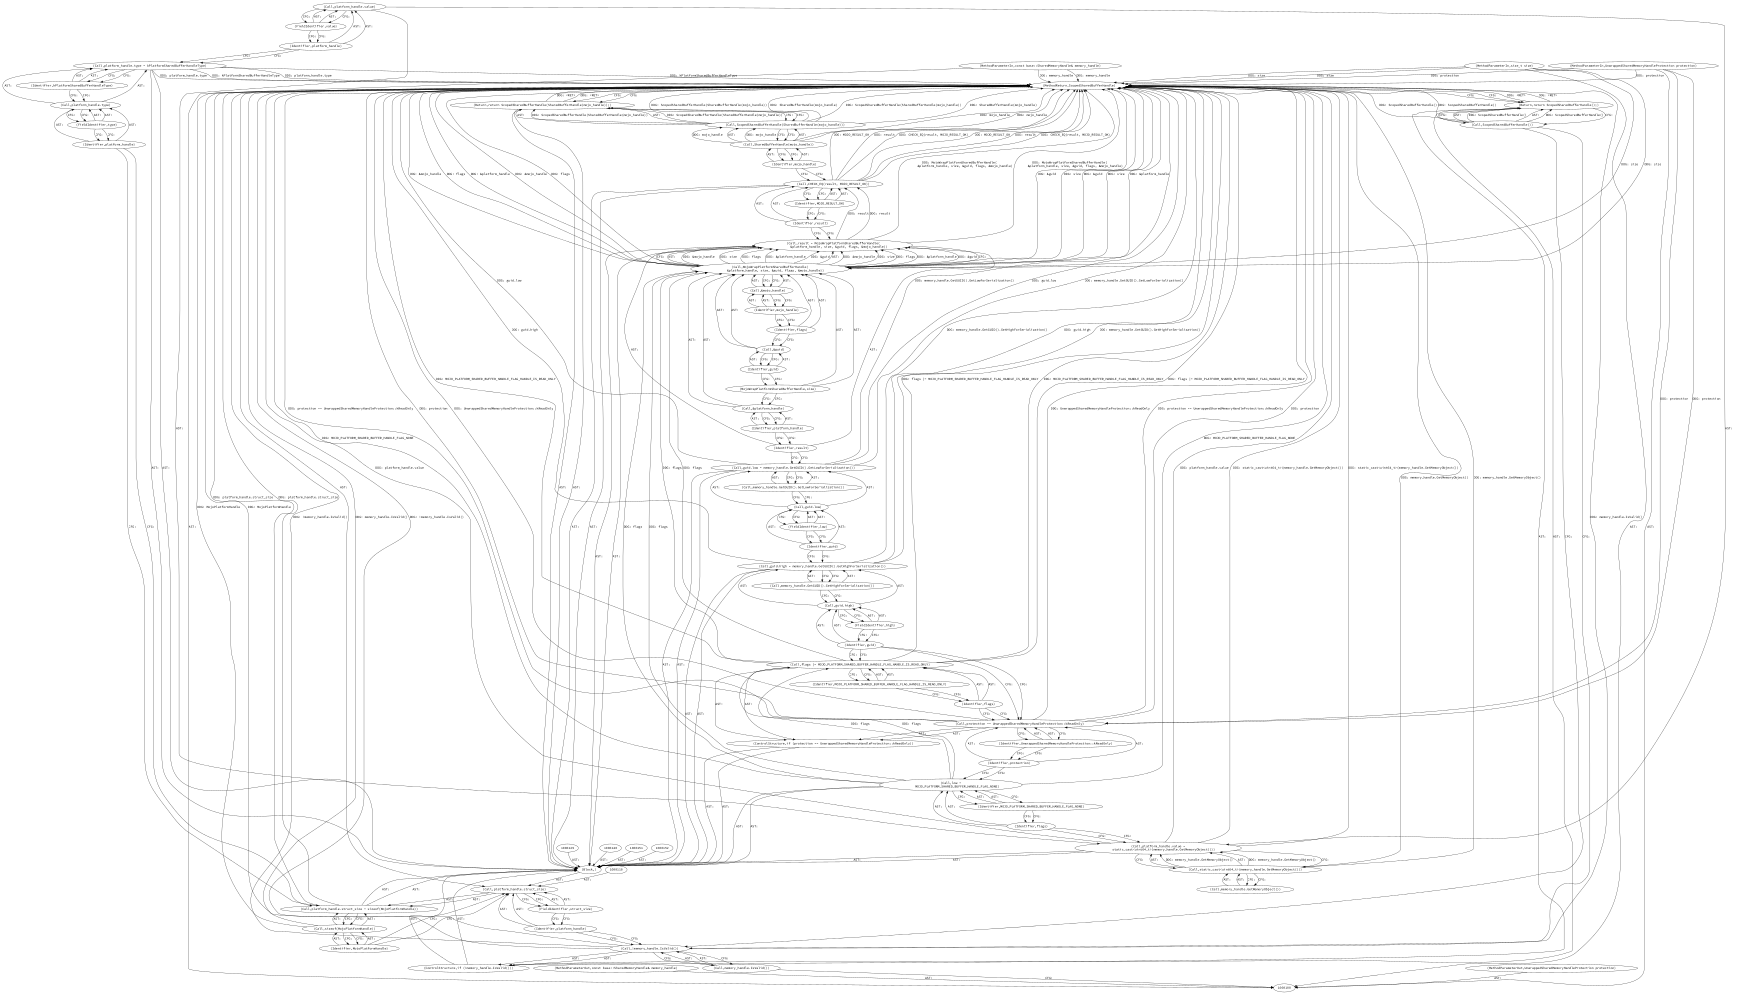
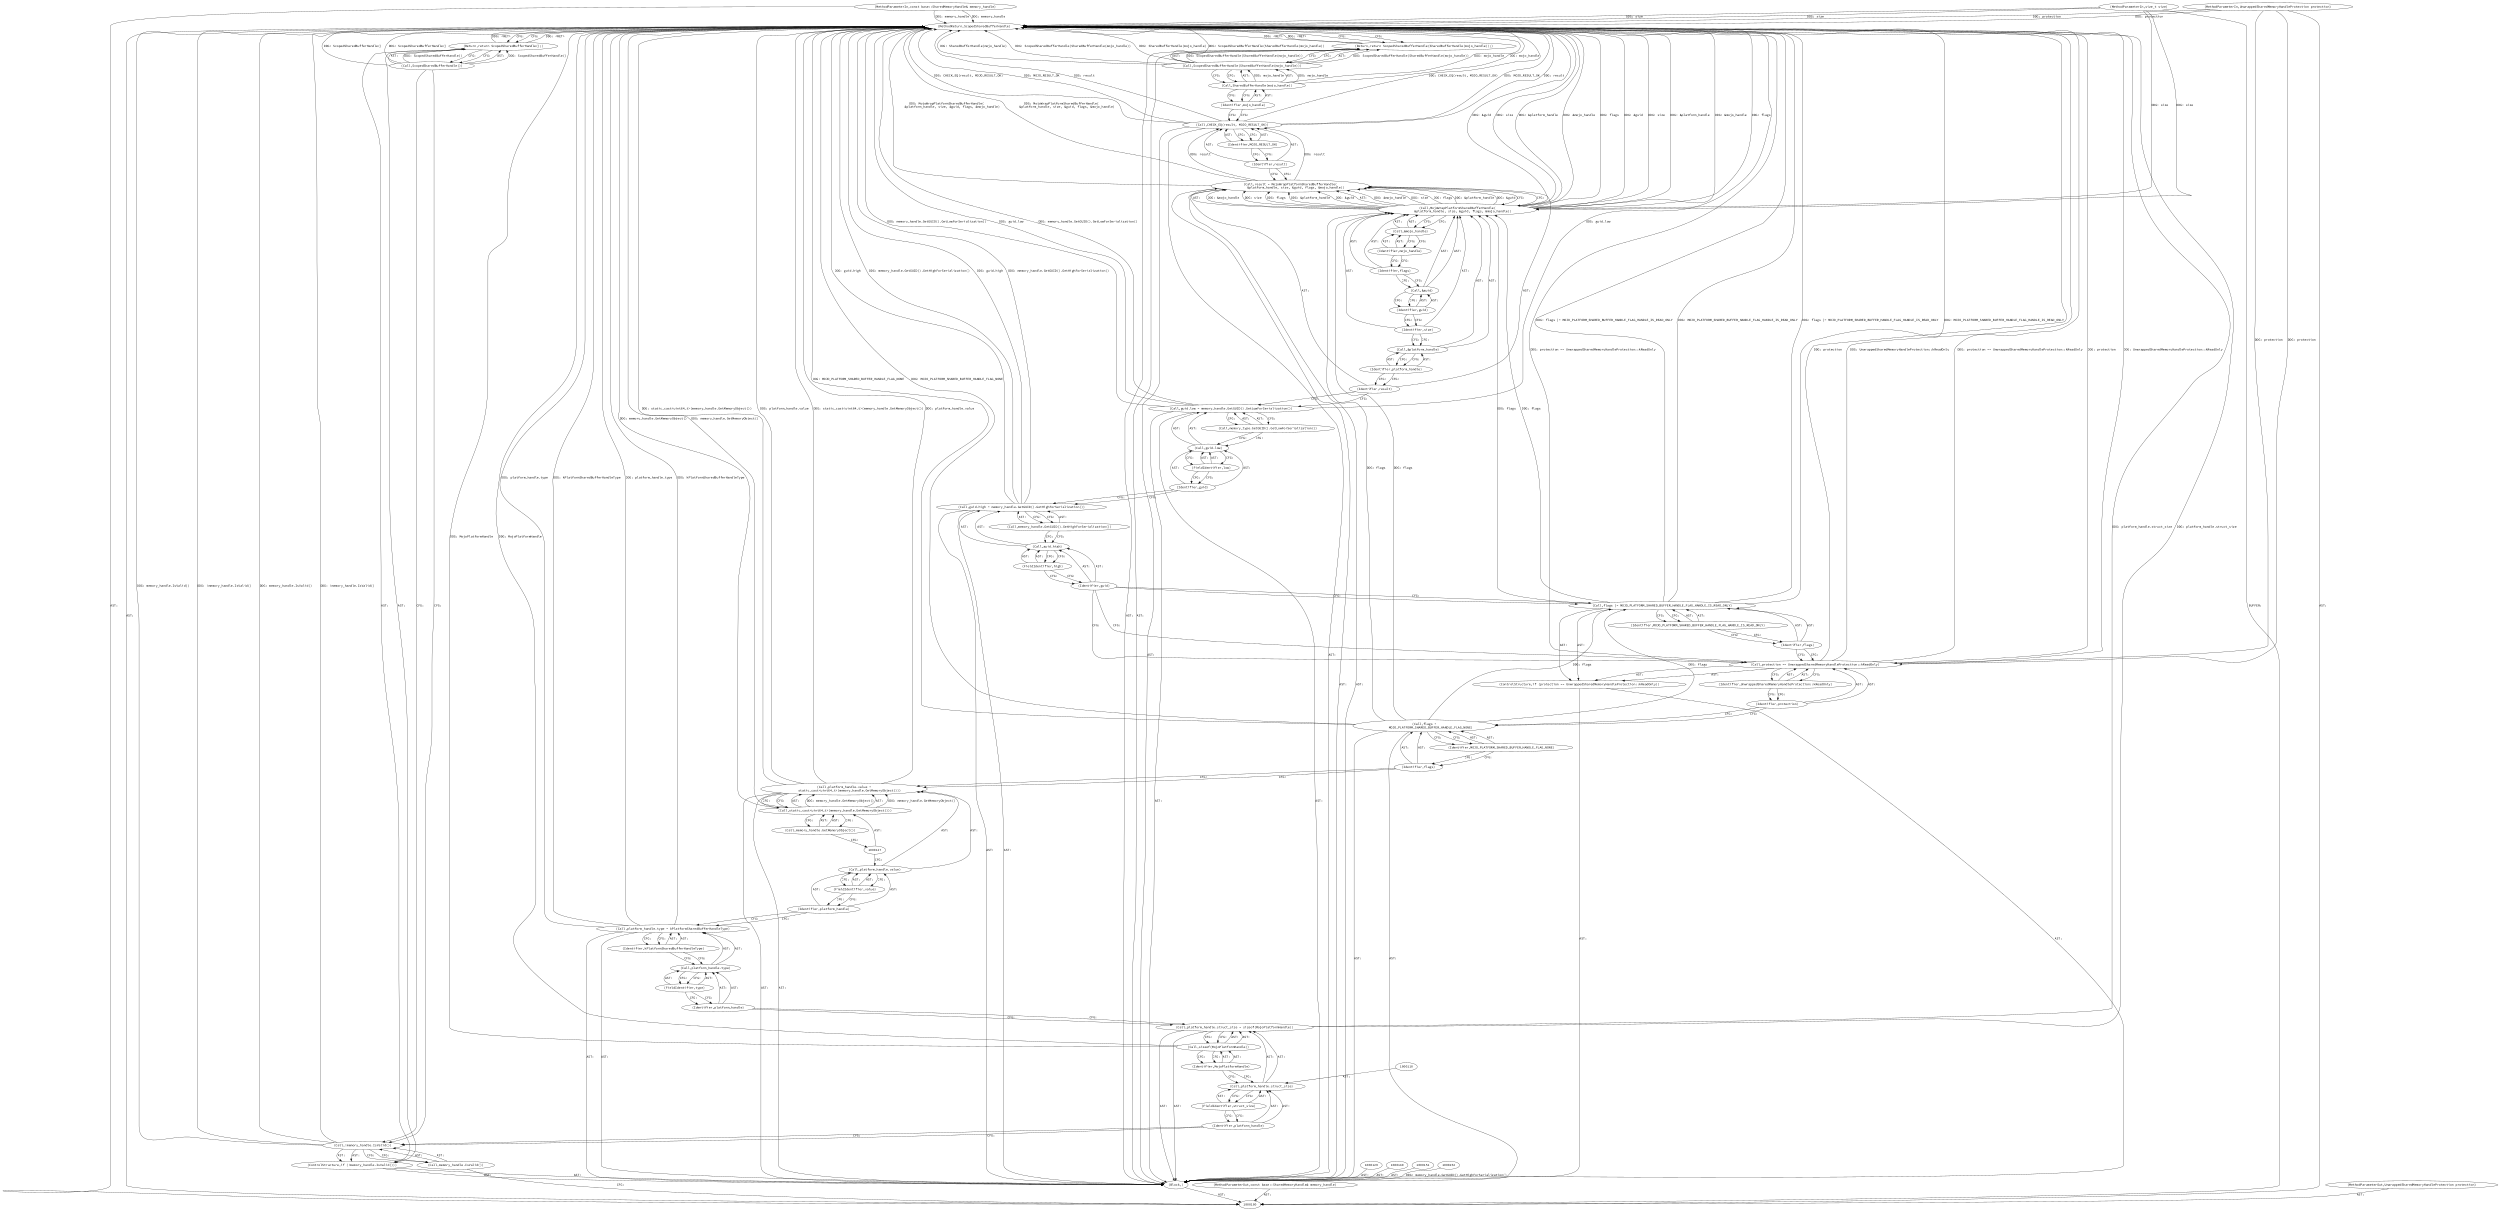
(240, 172) -> (126, 769)
(778, 389) -> (1417, 330)
(793, 488) -> (1268, 428)
(1635, 527) -> (2256, 606)
(951, 785) -> (1424, 726)
none -> (875, 850)
(644, 860) -> (1456, 1175)
(555, 879) -> (1212, 1195)
